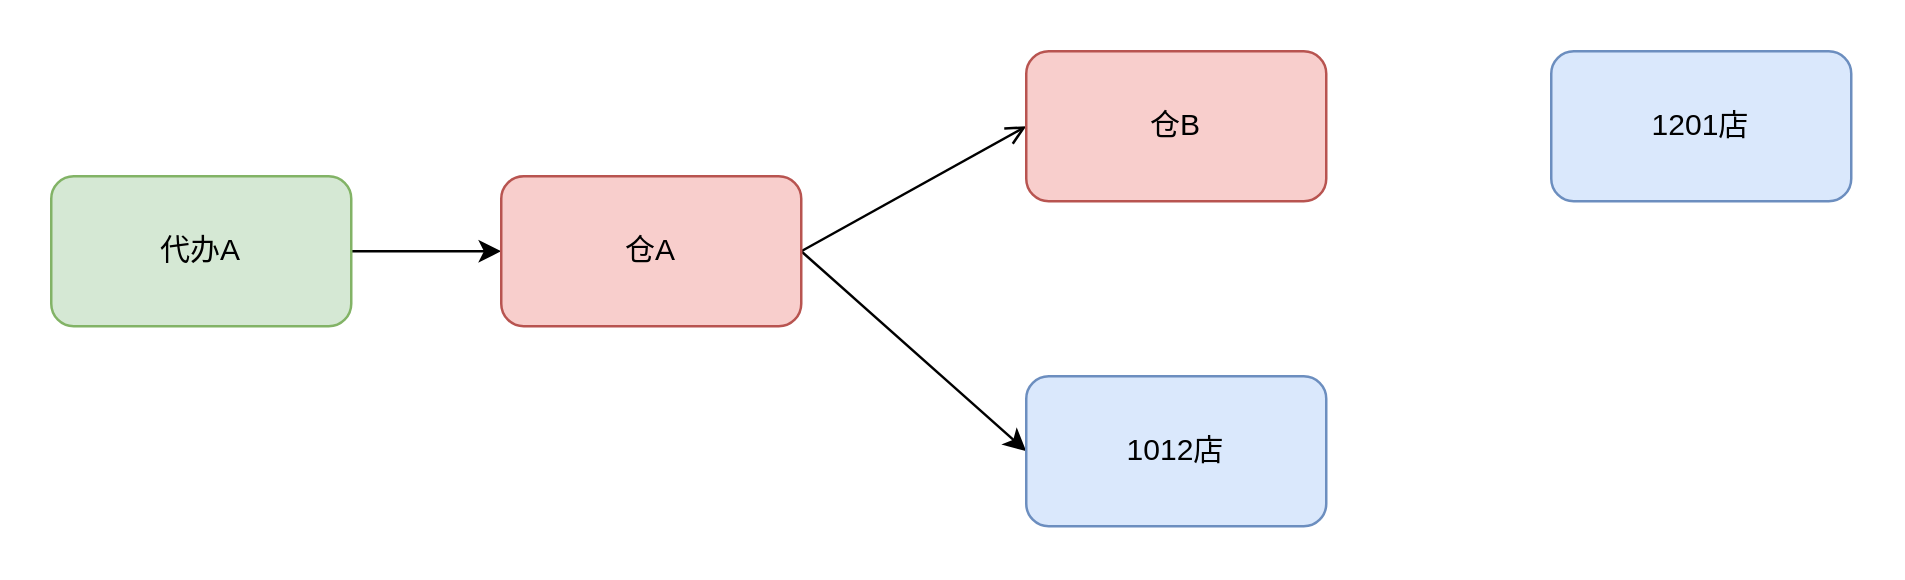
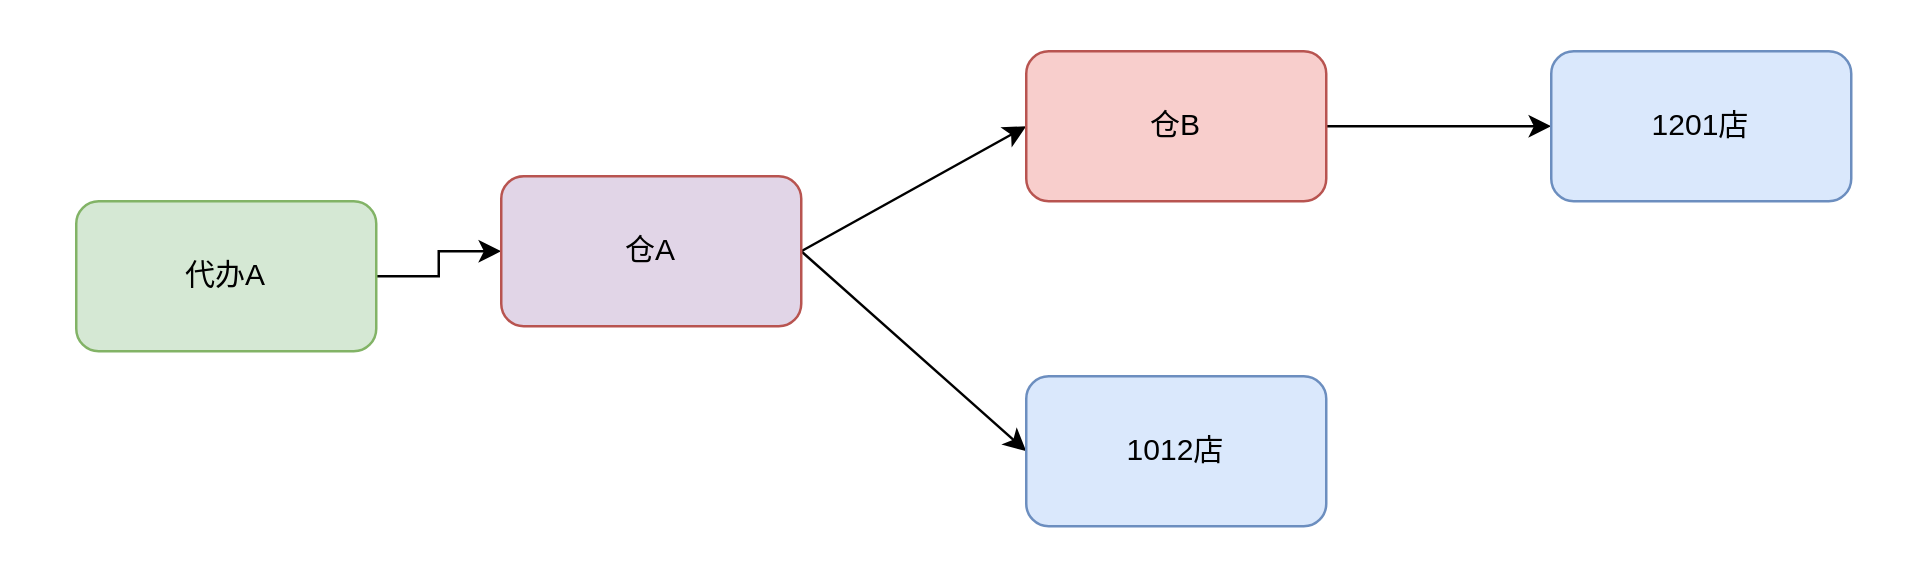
none -> (1430, 126)
(1014, 133) -> (1011, 135)
(201, 251) -> (226, 276)
(651, 251) -> (651, 251)
